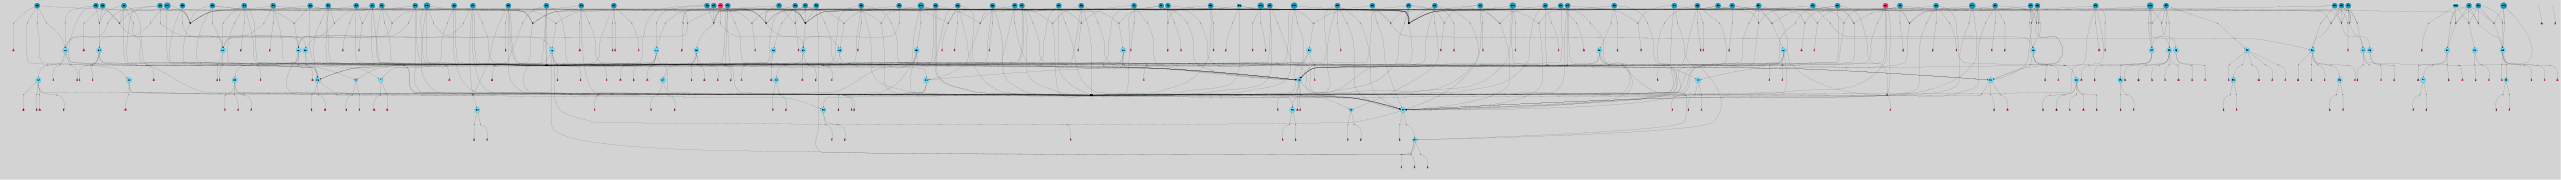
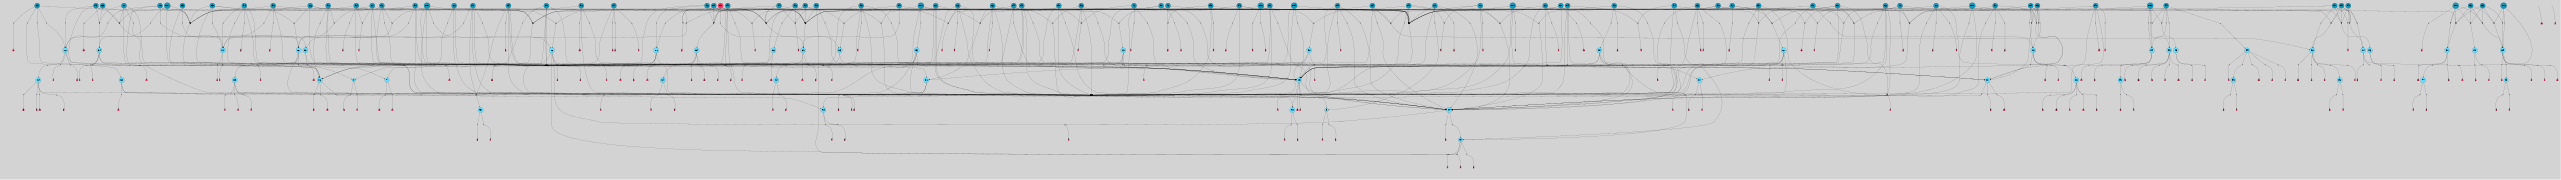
(1239, 6) -> (1239, 6)
(1886, 6) -> (1886, 6)
(2456, 6) -> (2456, 6)
